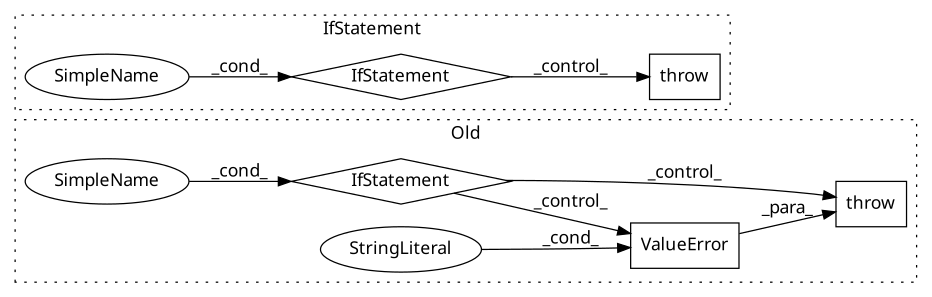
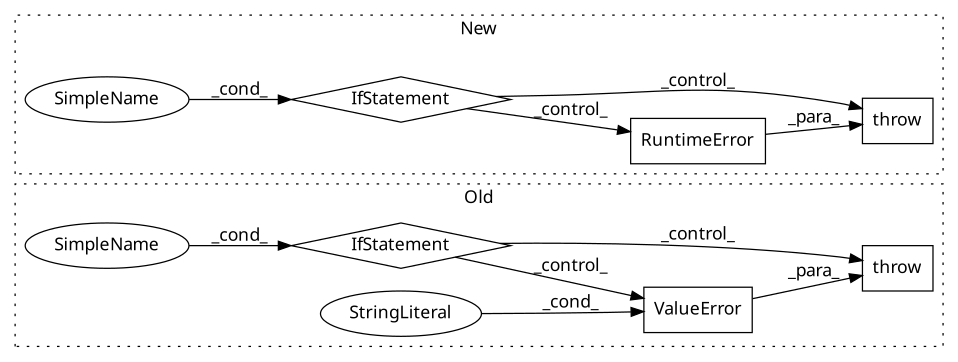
(373, 30) -> (479, 30)
none -> (698, 141)
